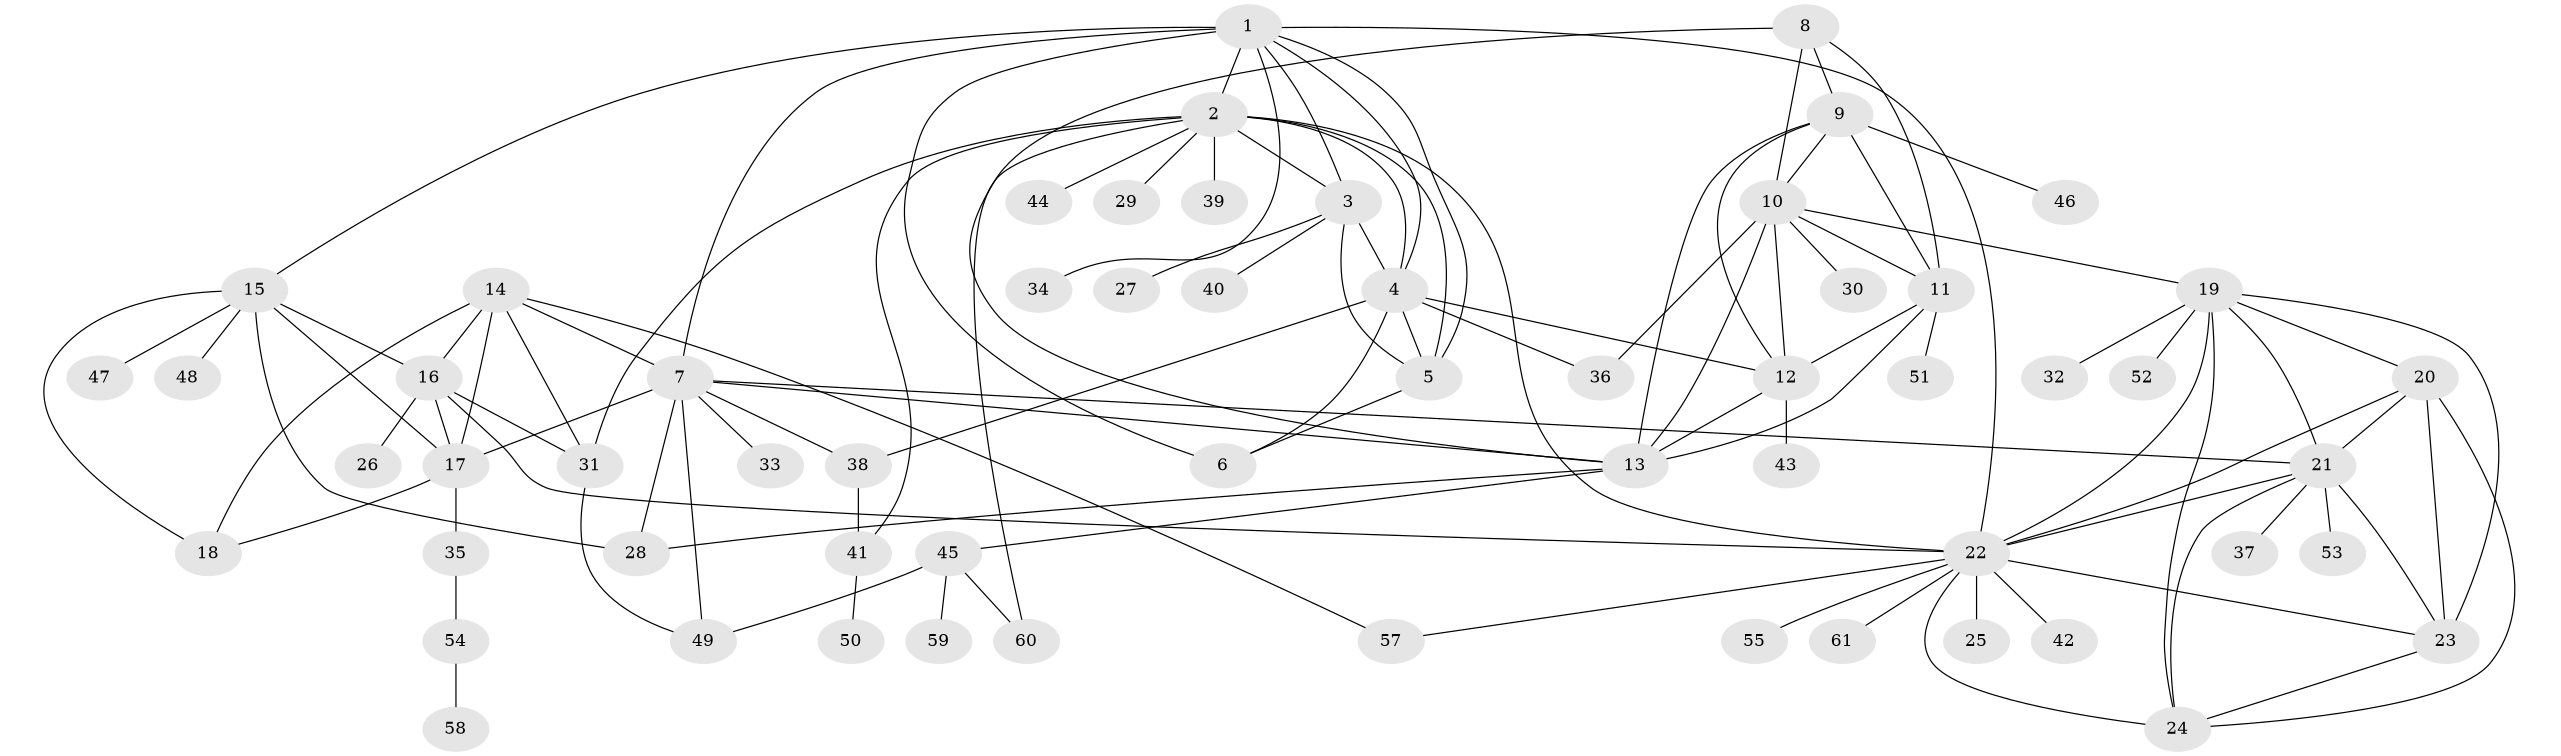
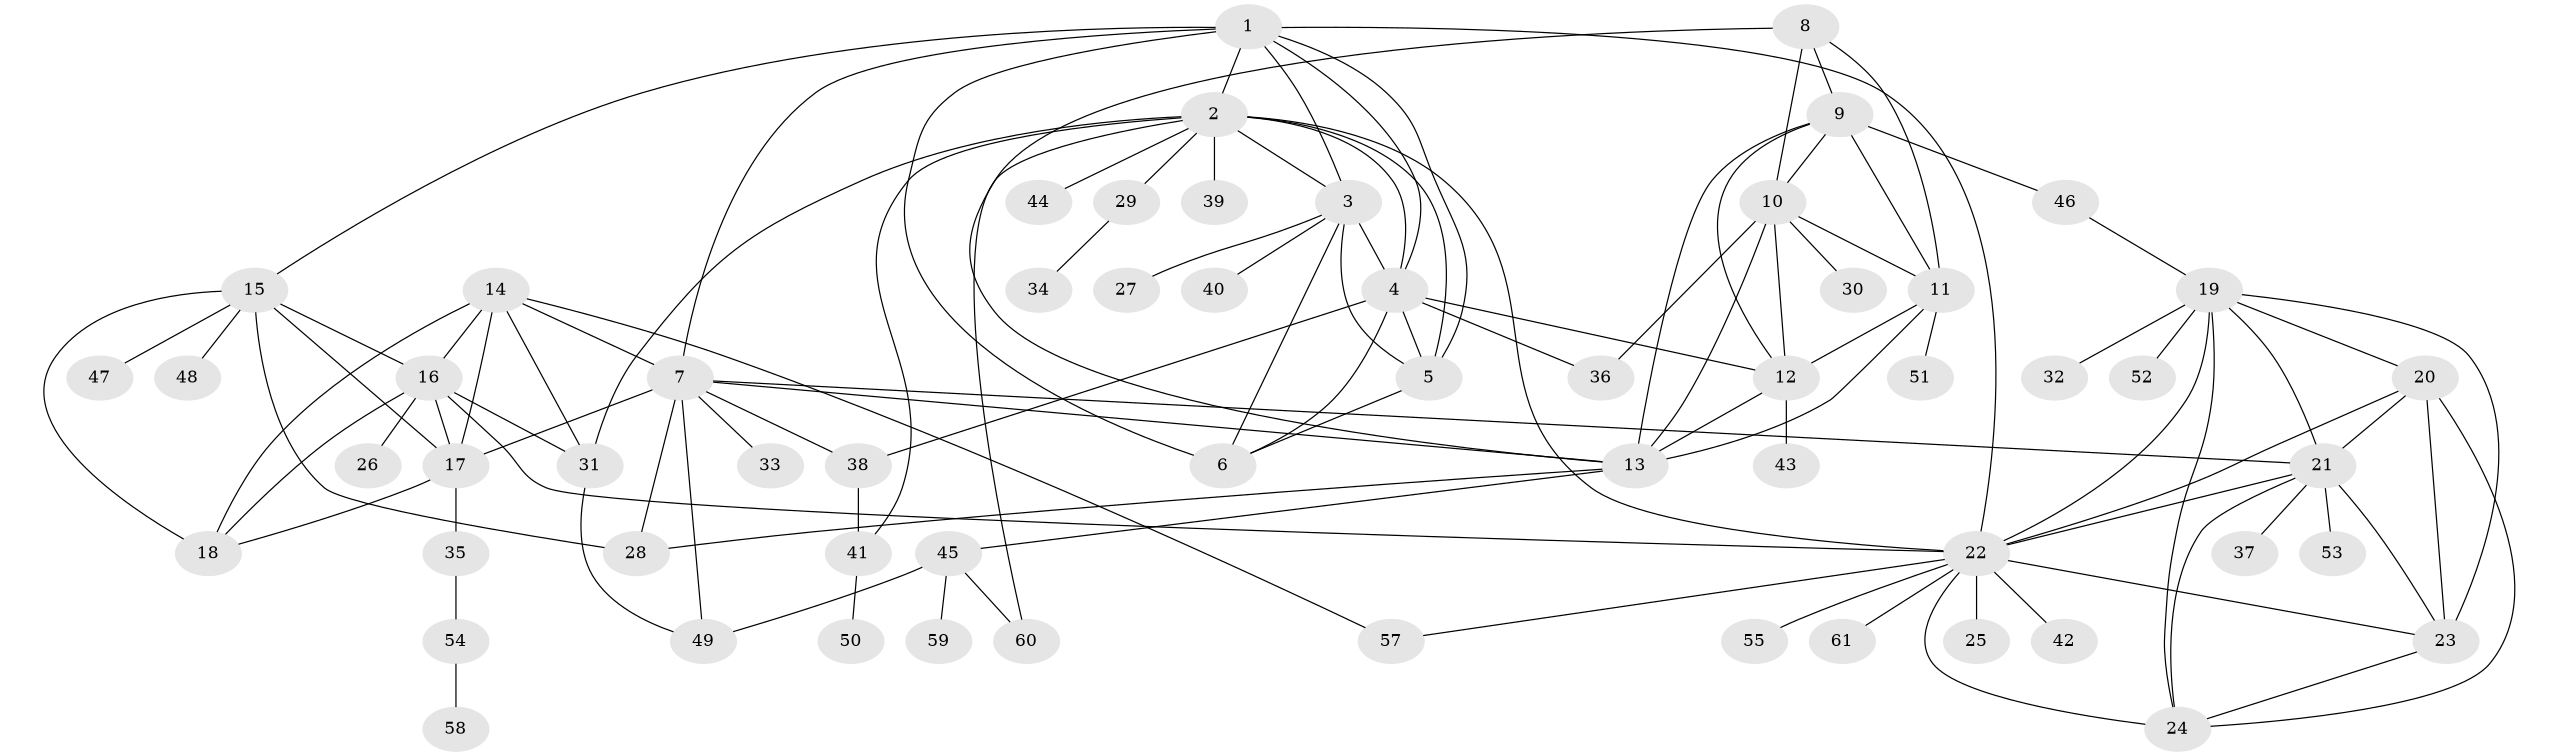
(1250, 233) -> (1083, 246)
(1991, 246) -> (2138, 246)
none -> (1283, 340)
none -> (309, 456)
